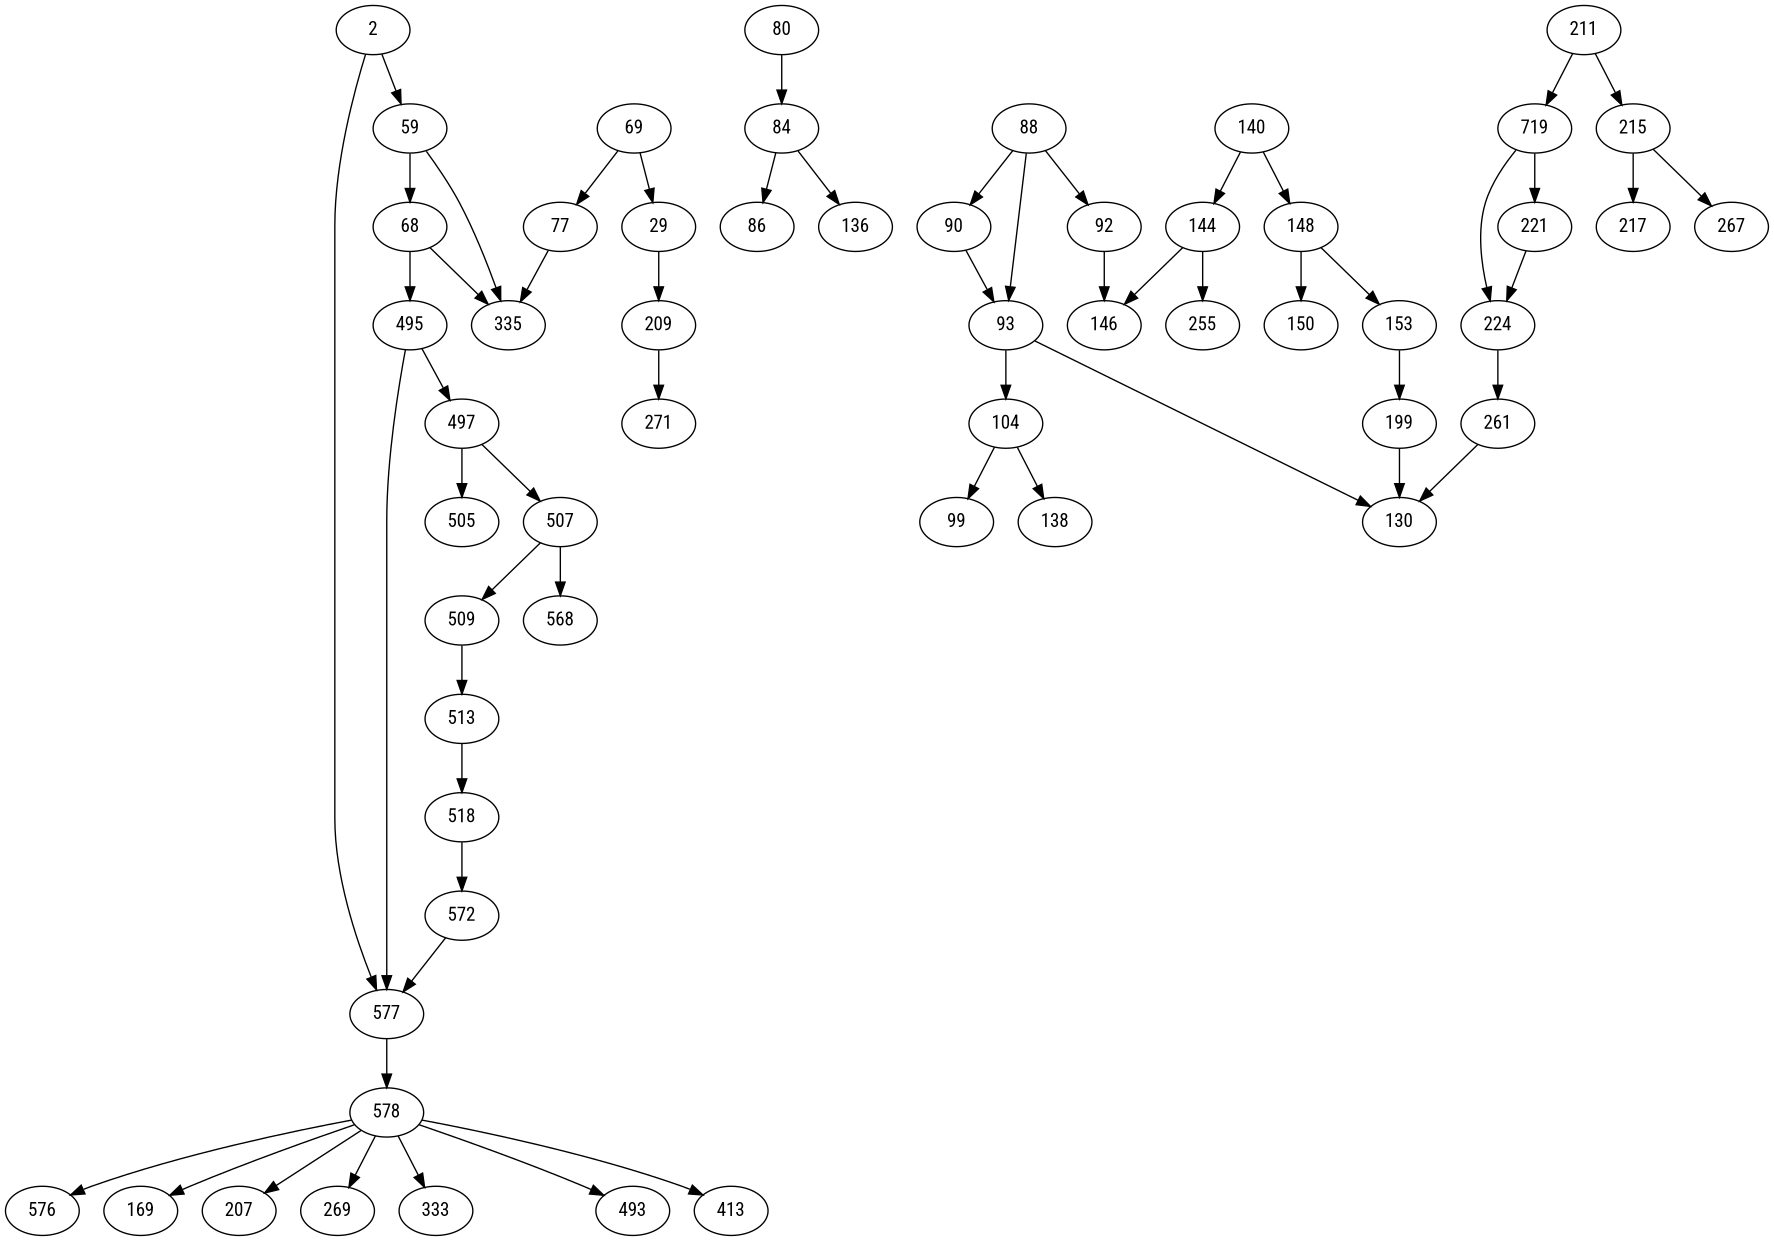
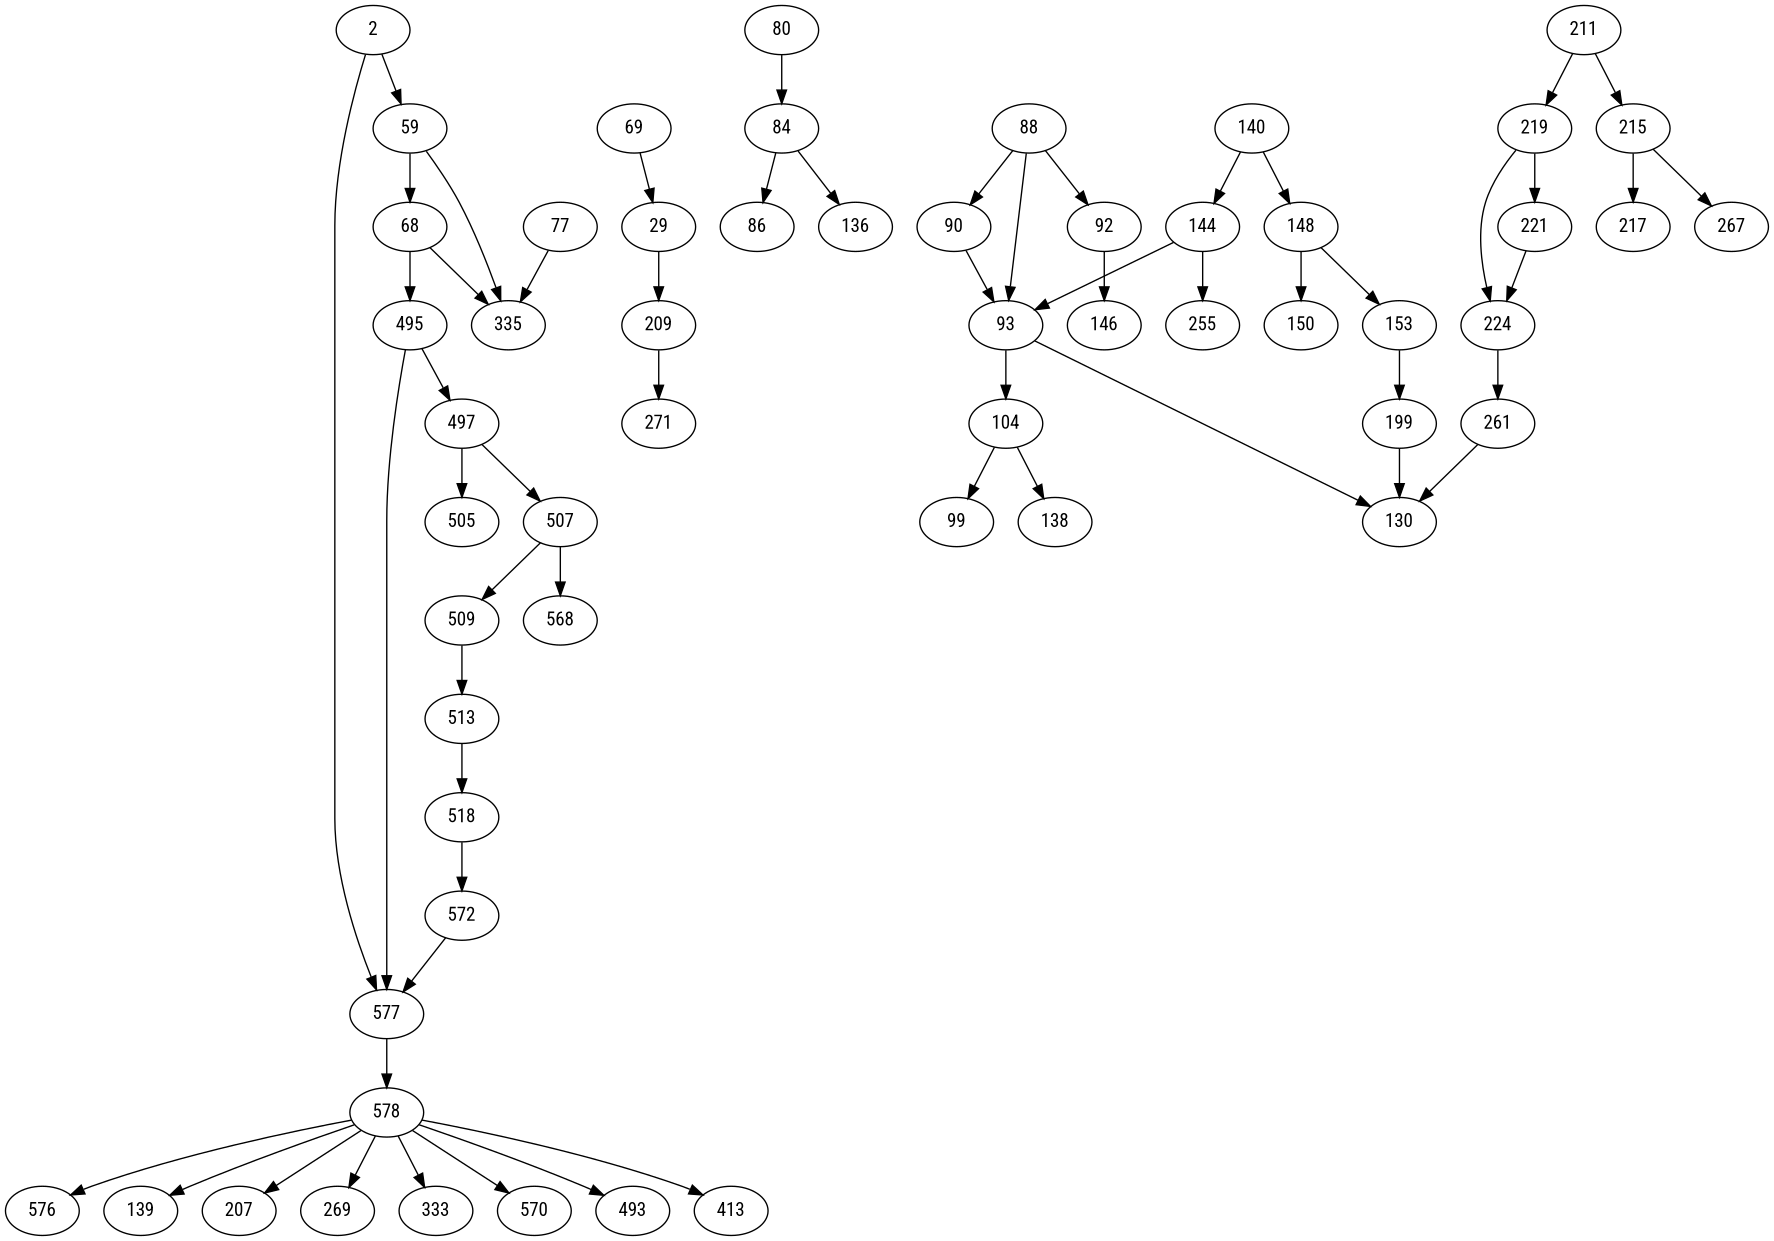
(1535, 128) -> (1535, 128)
(601, 172) -> none
(1159, 271) -> (1114, 271)
(141, 1211) -> (141, 1211)
none -> (534, 1211)
